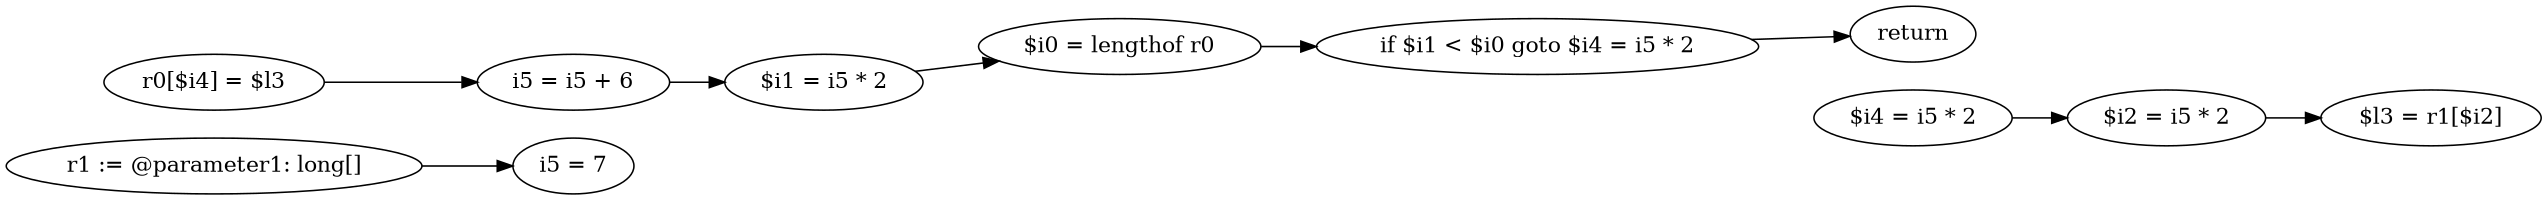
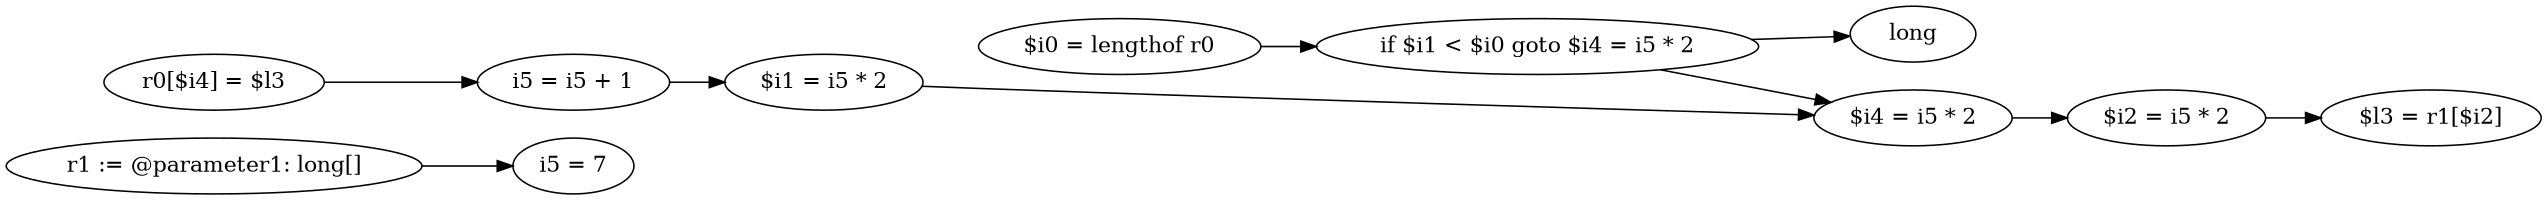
(1913, 34) -> (1913, 34)
(949, 67) -> (1360, 101)
(573, 82) -> (573, 82)
none -> (1738, 85)
